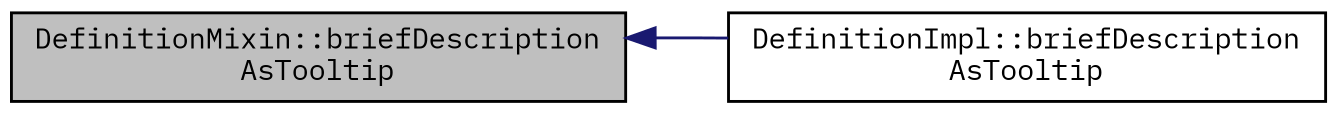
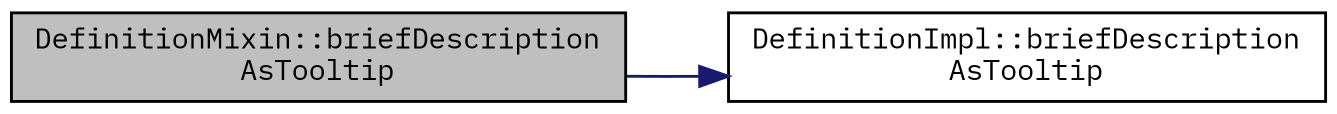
(692, 38) -> (663, 76)
